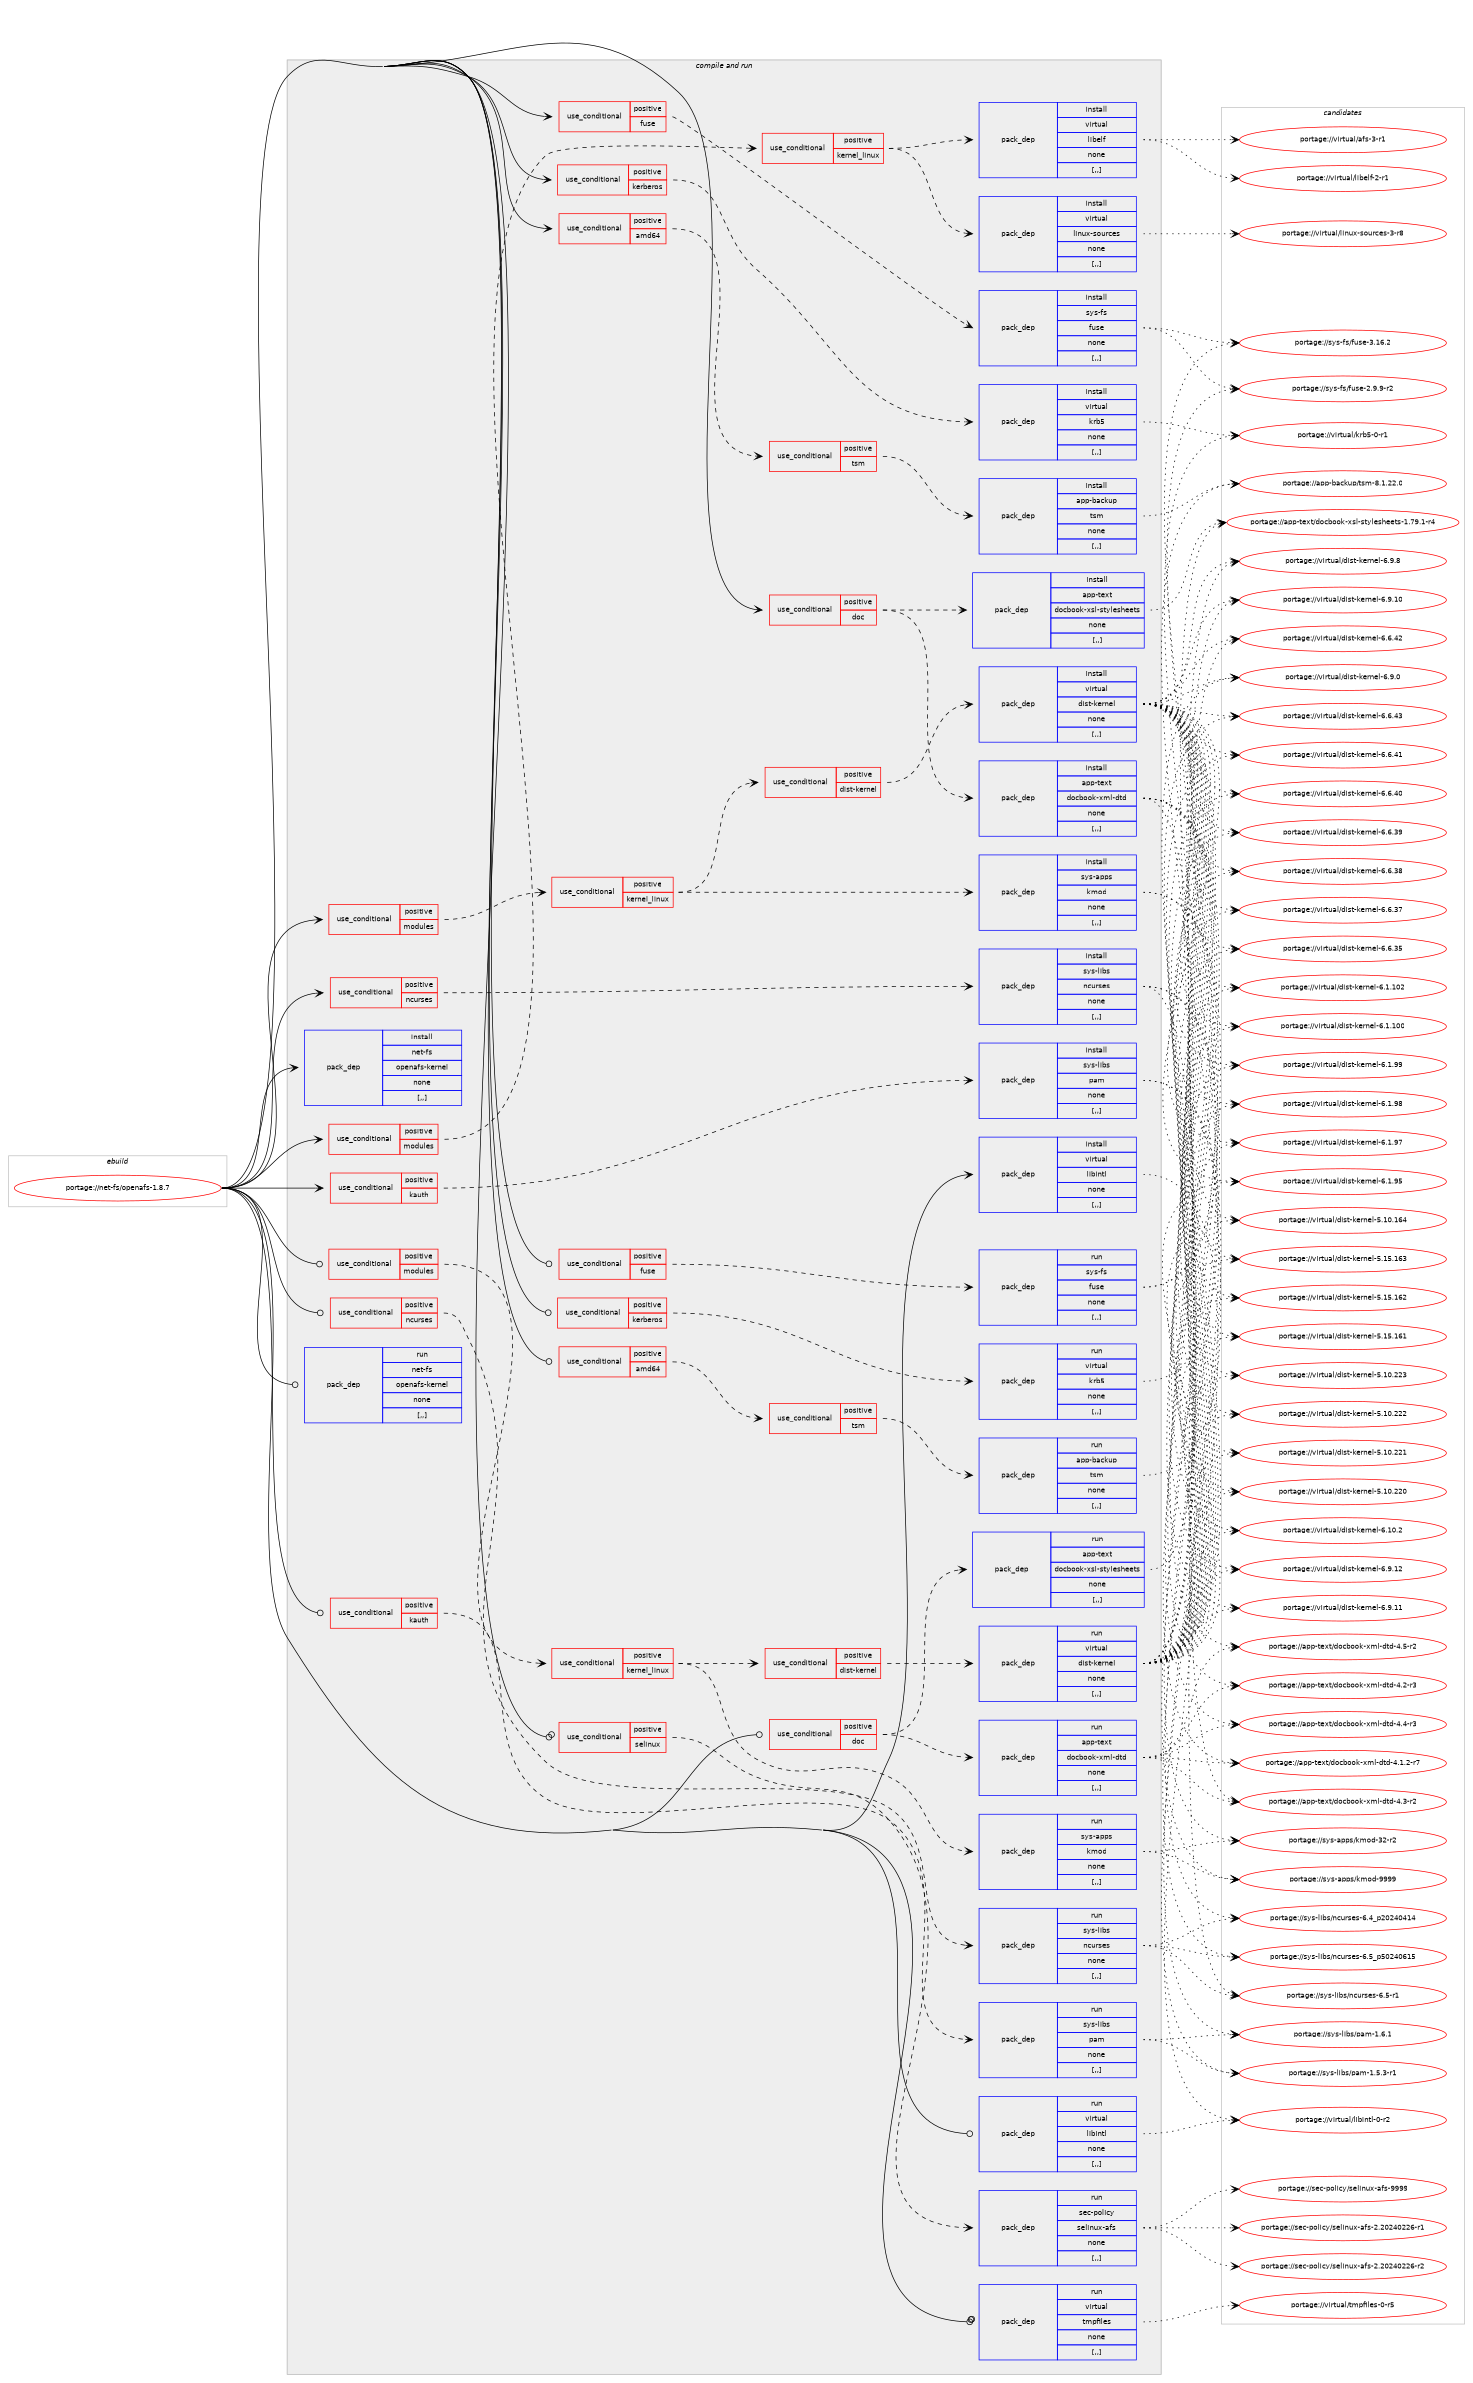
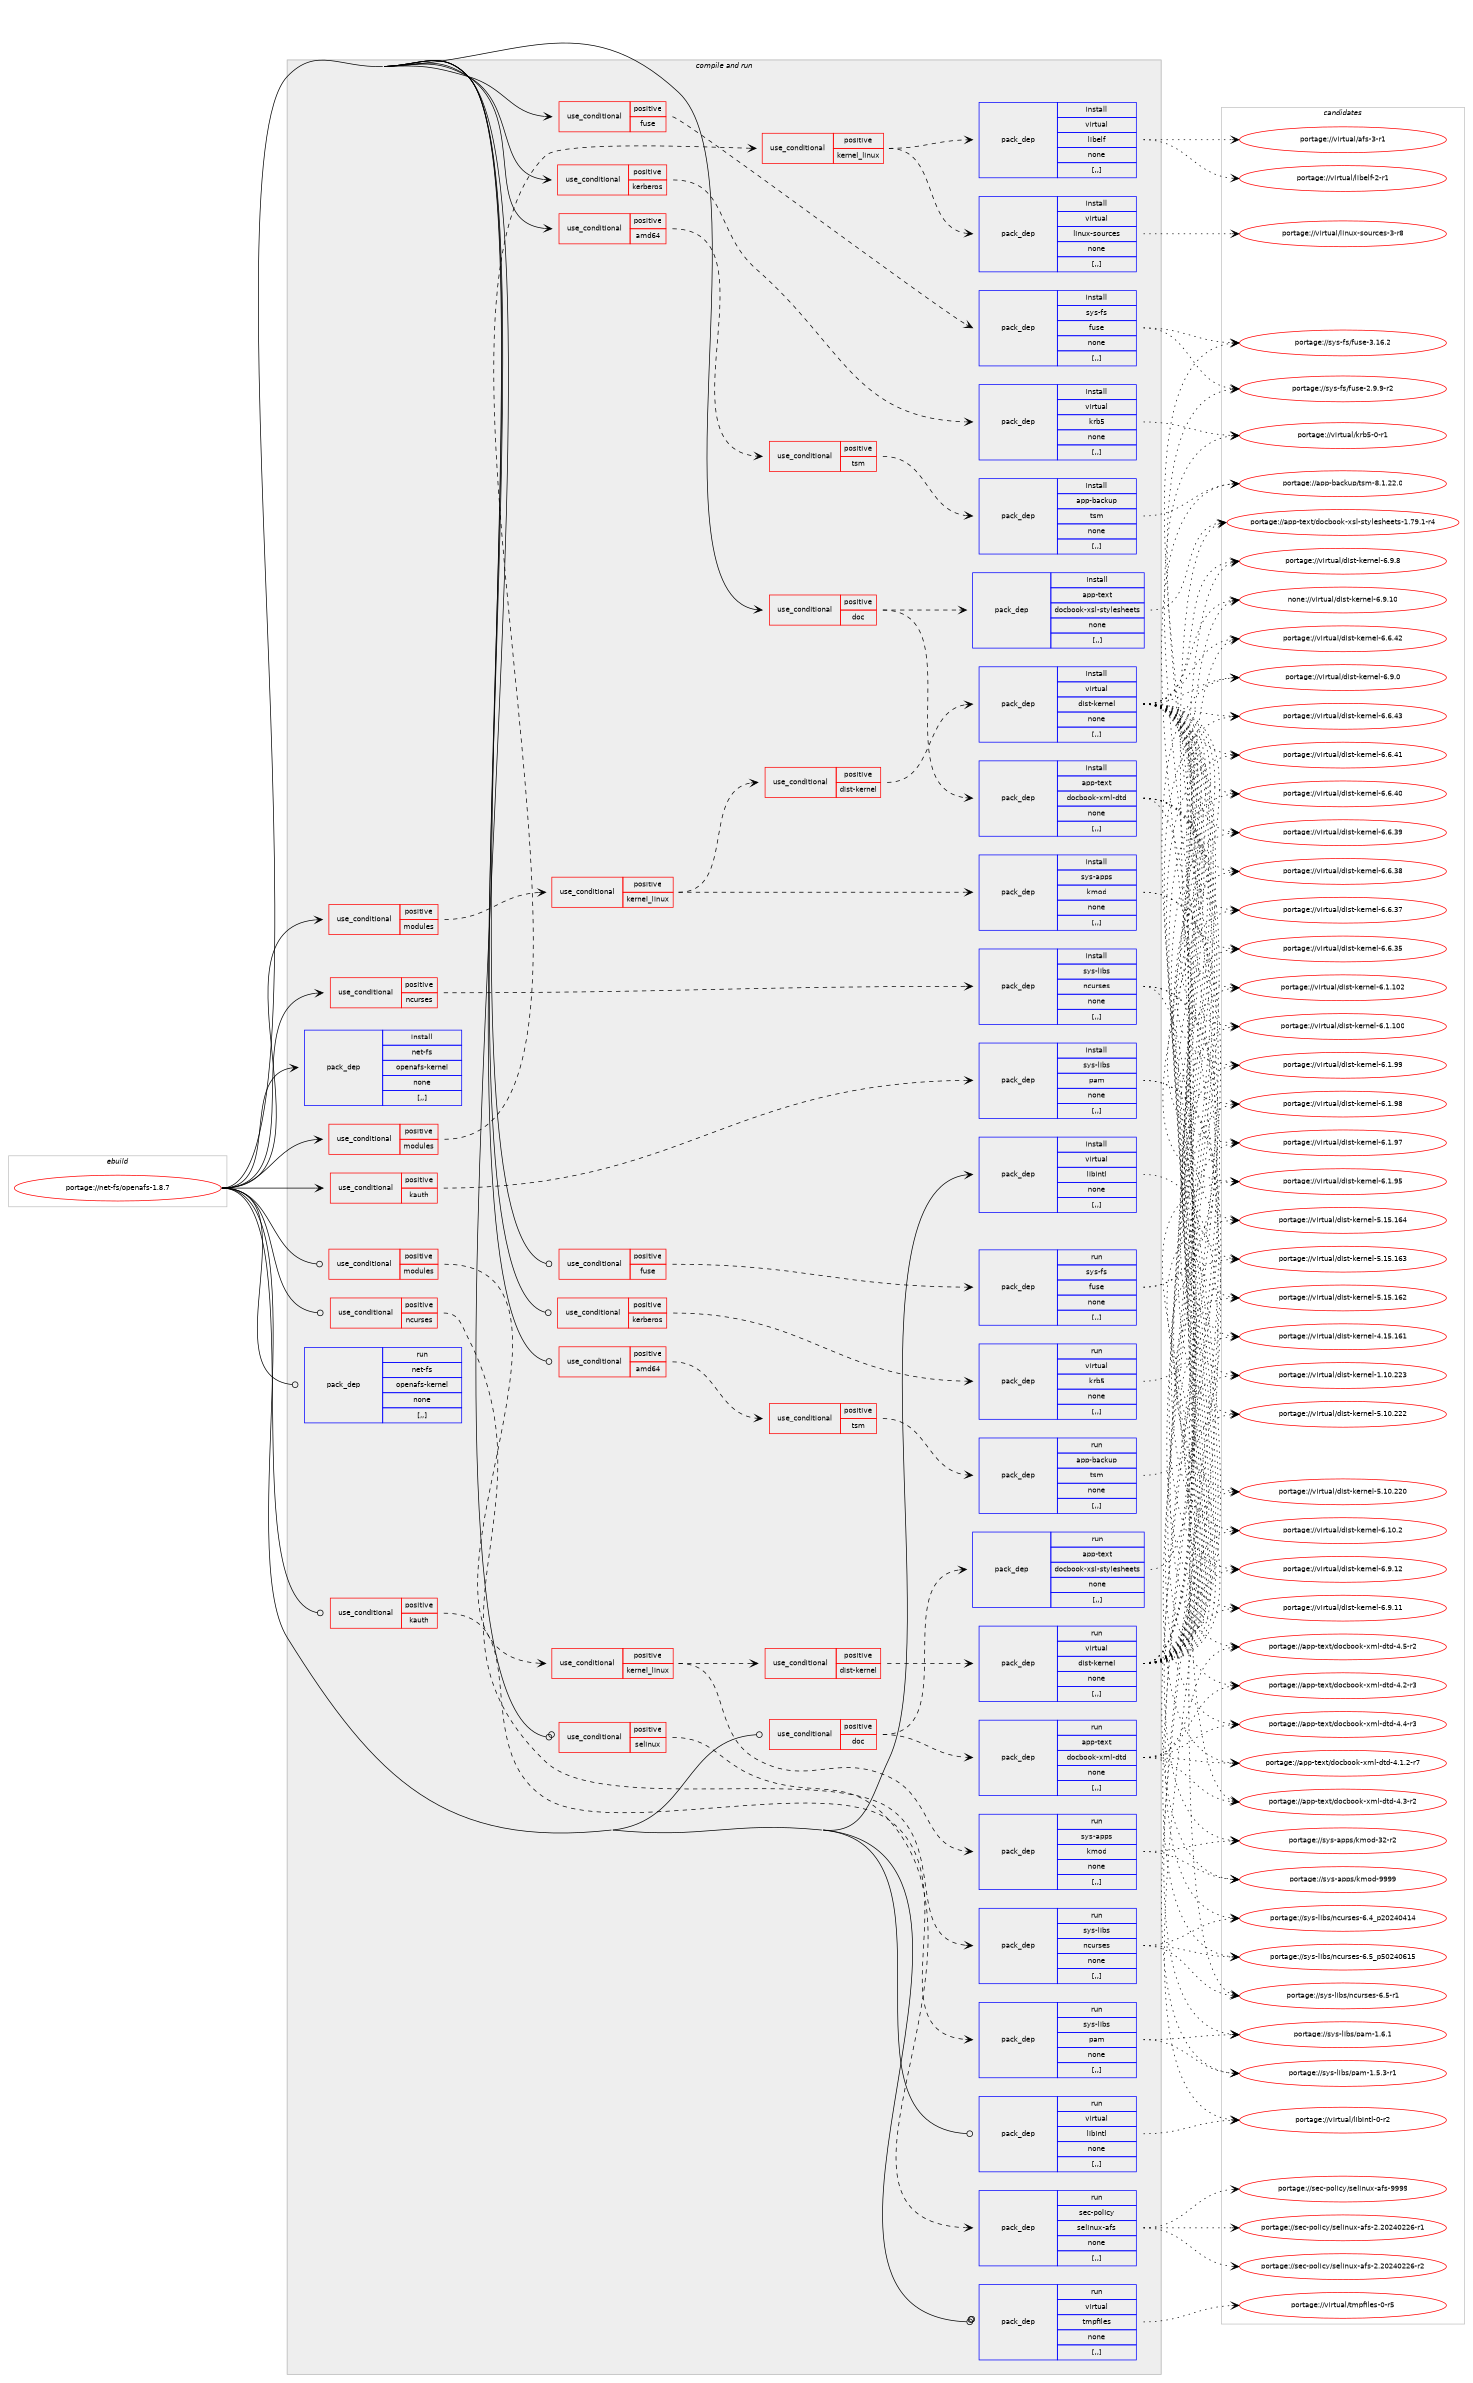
(1343, 600) -> (1343, 600)
(1343, 1220) -> (1343, 1220)
(1343, 1337) -> (1343, 1337)
(1343, 1376) -> (1343, 1376)
(1343, 1453) -> none
